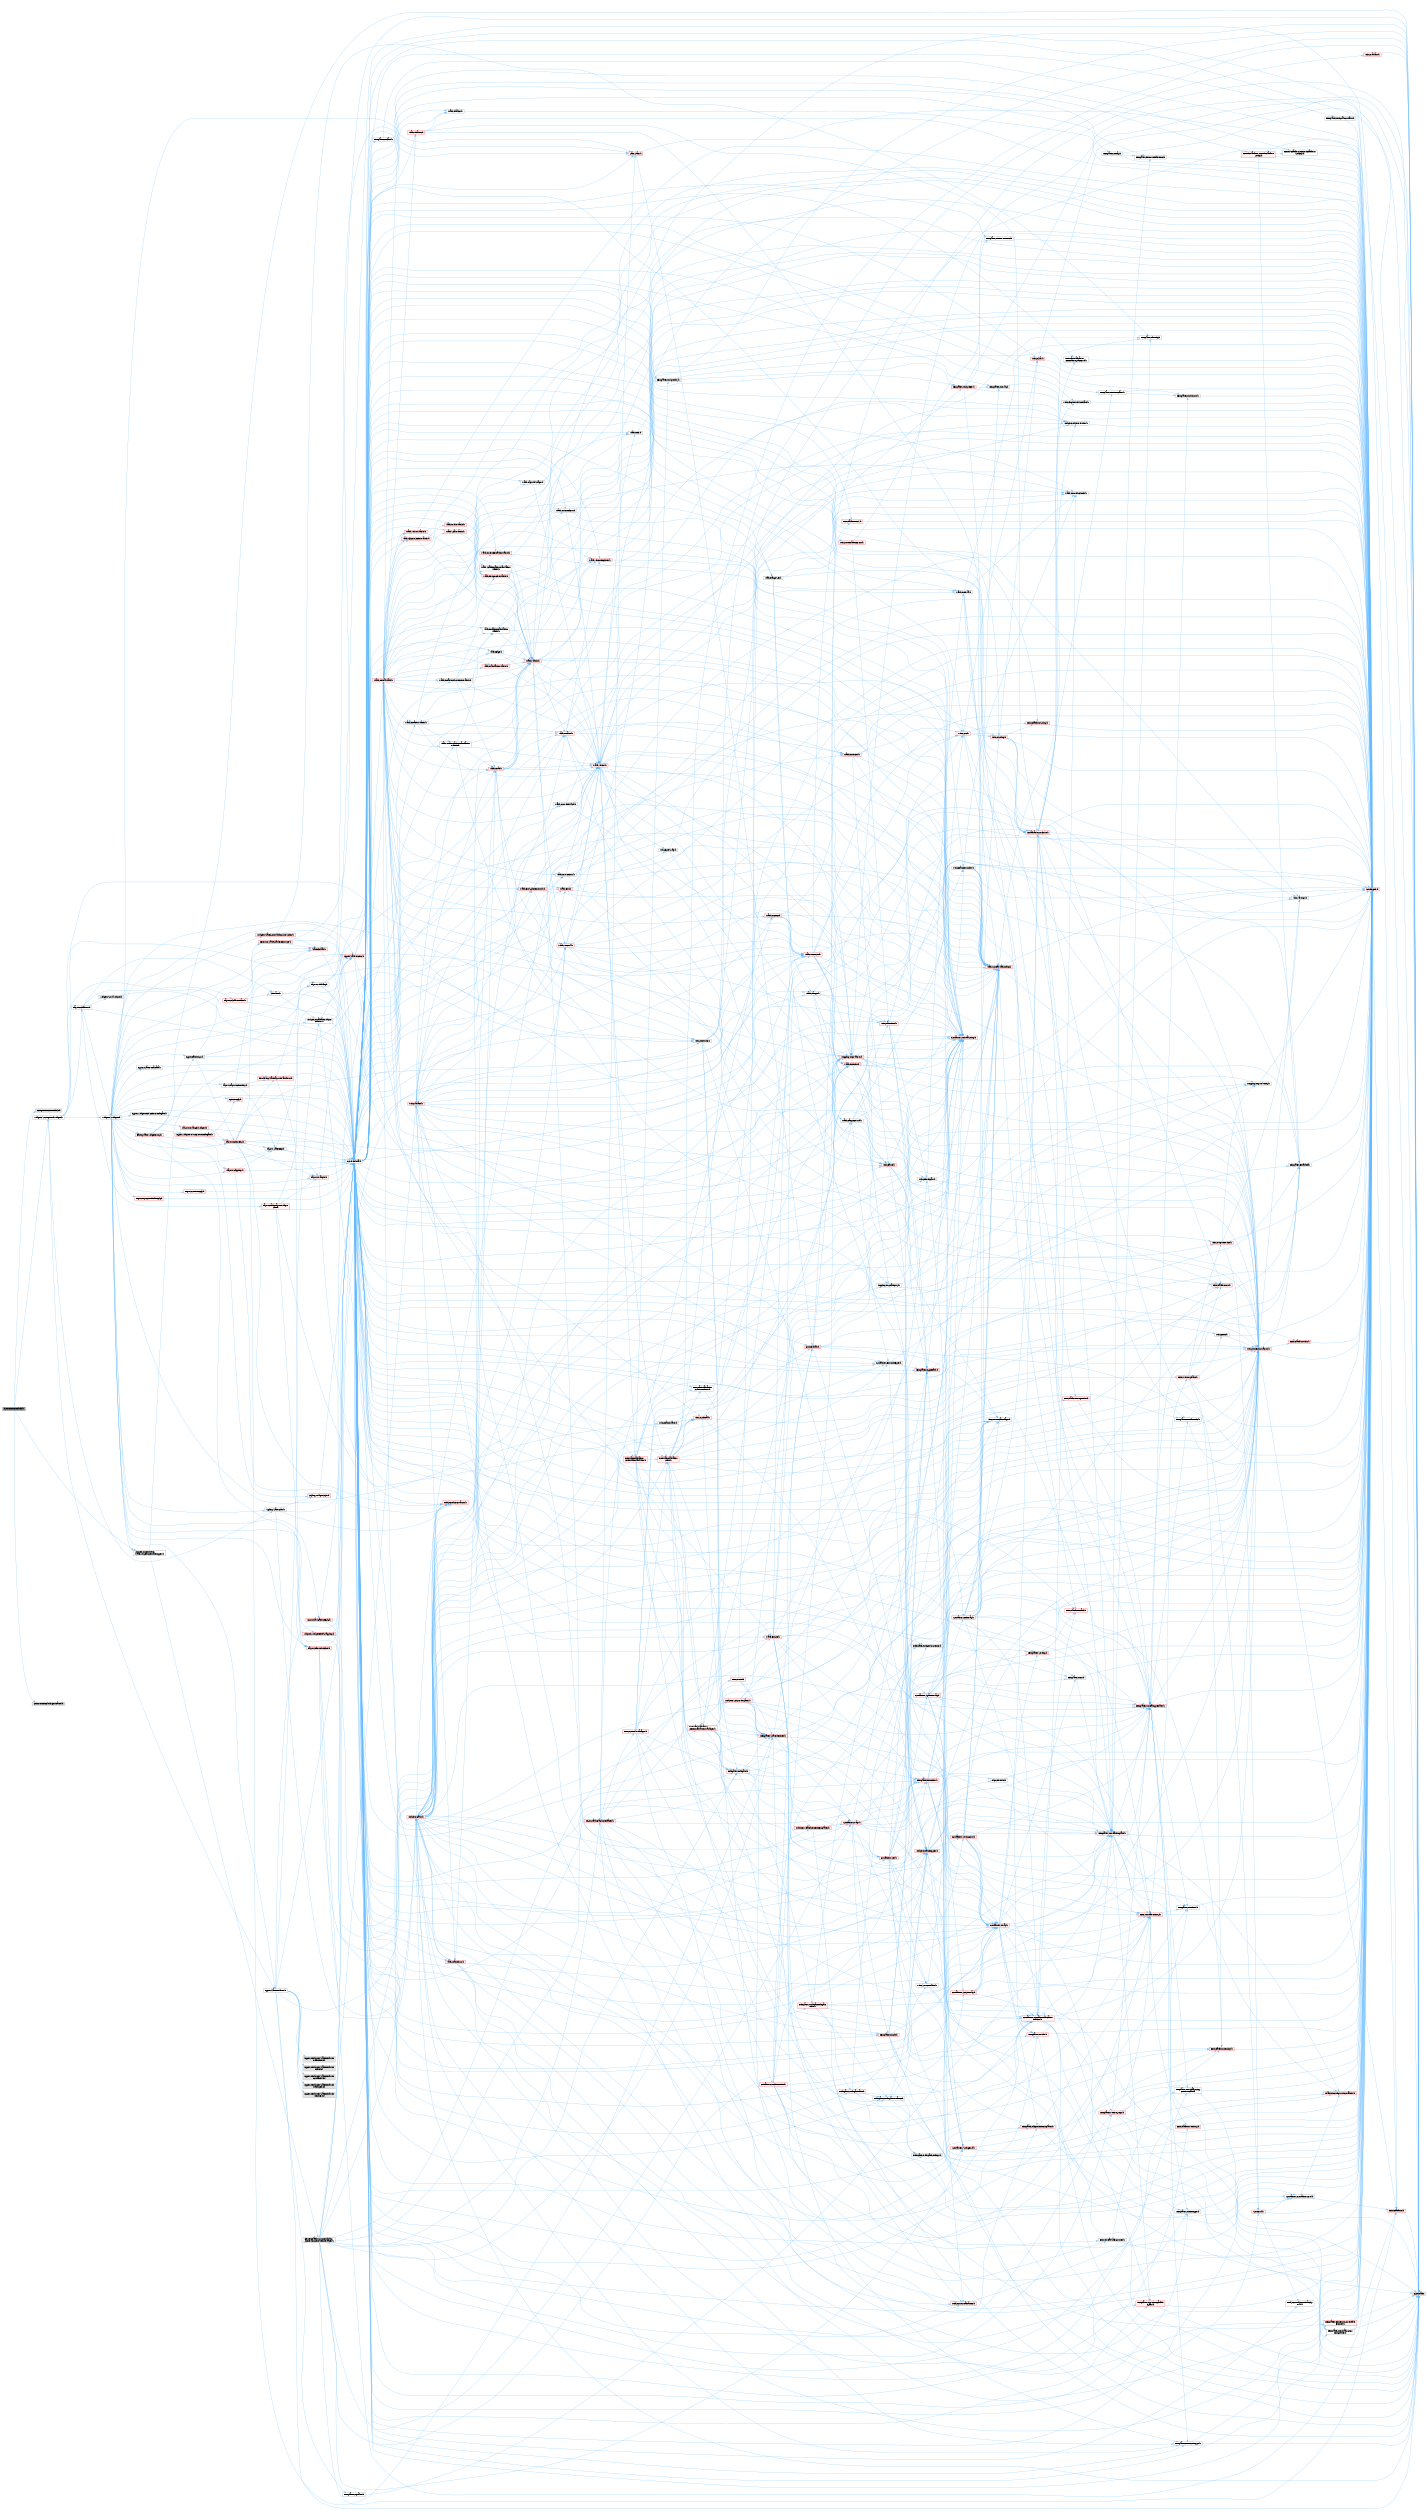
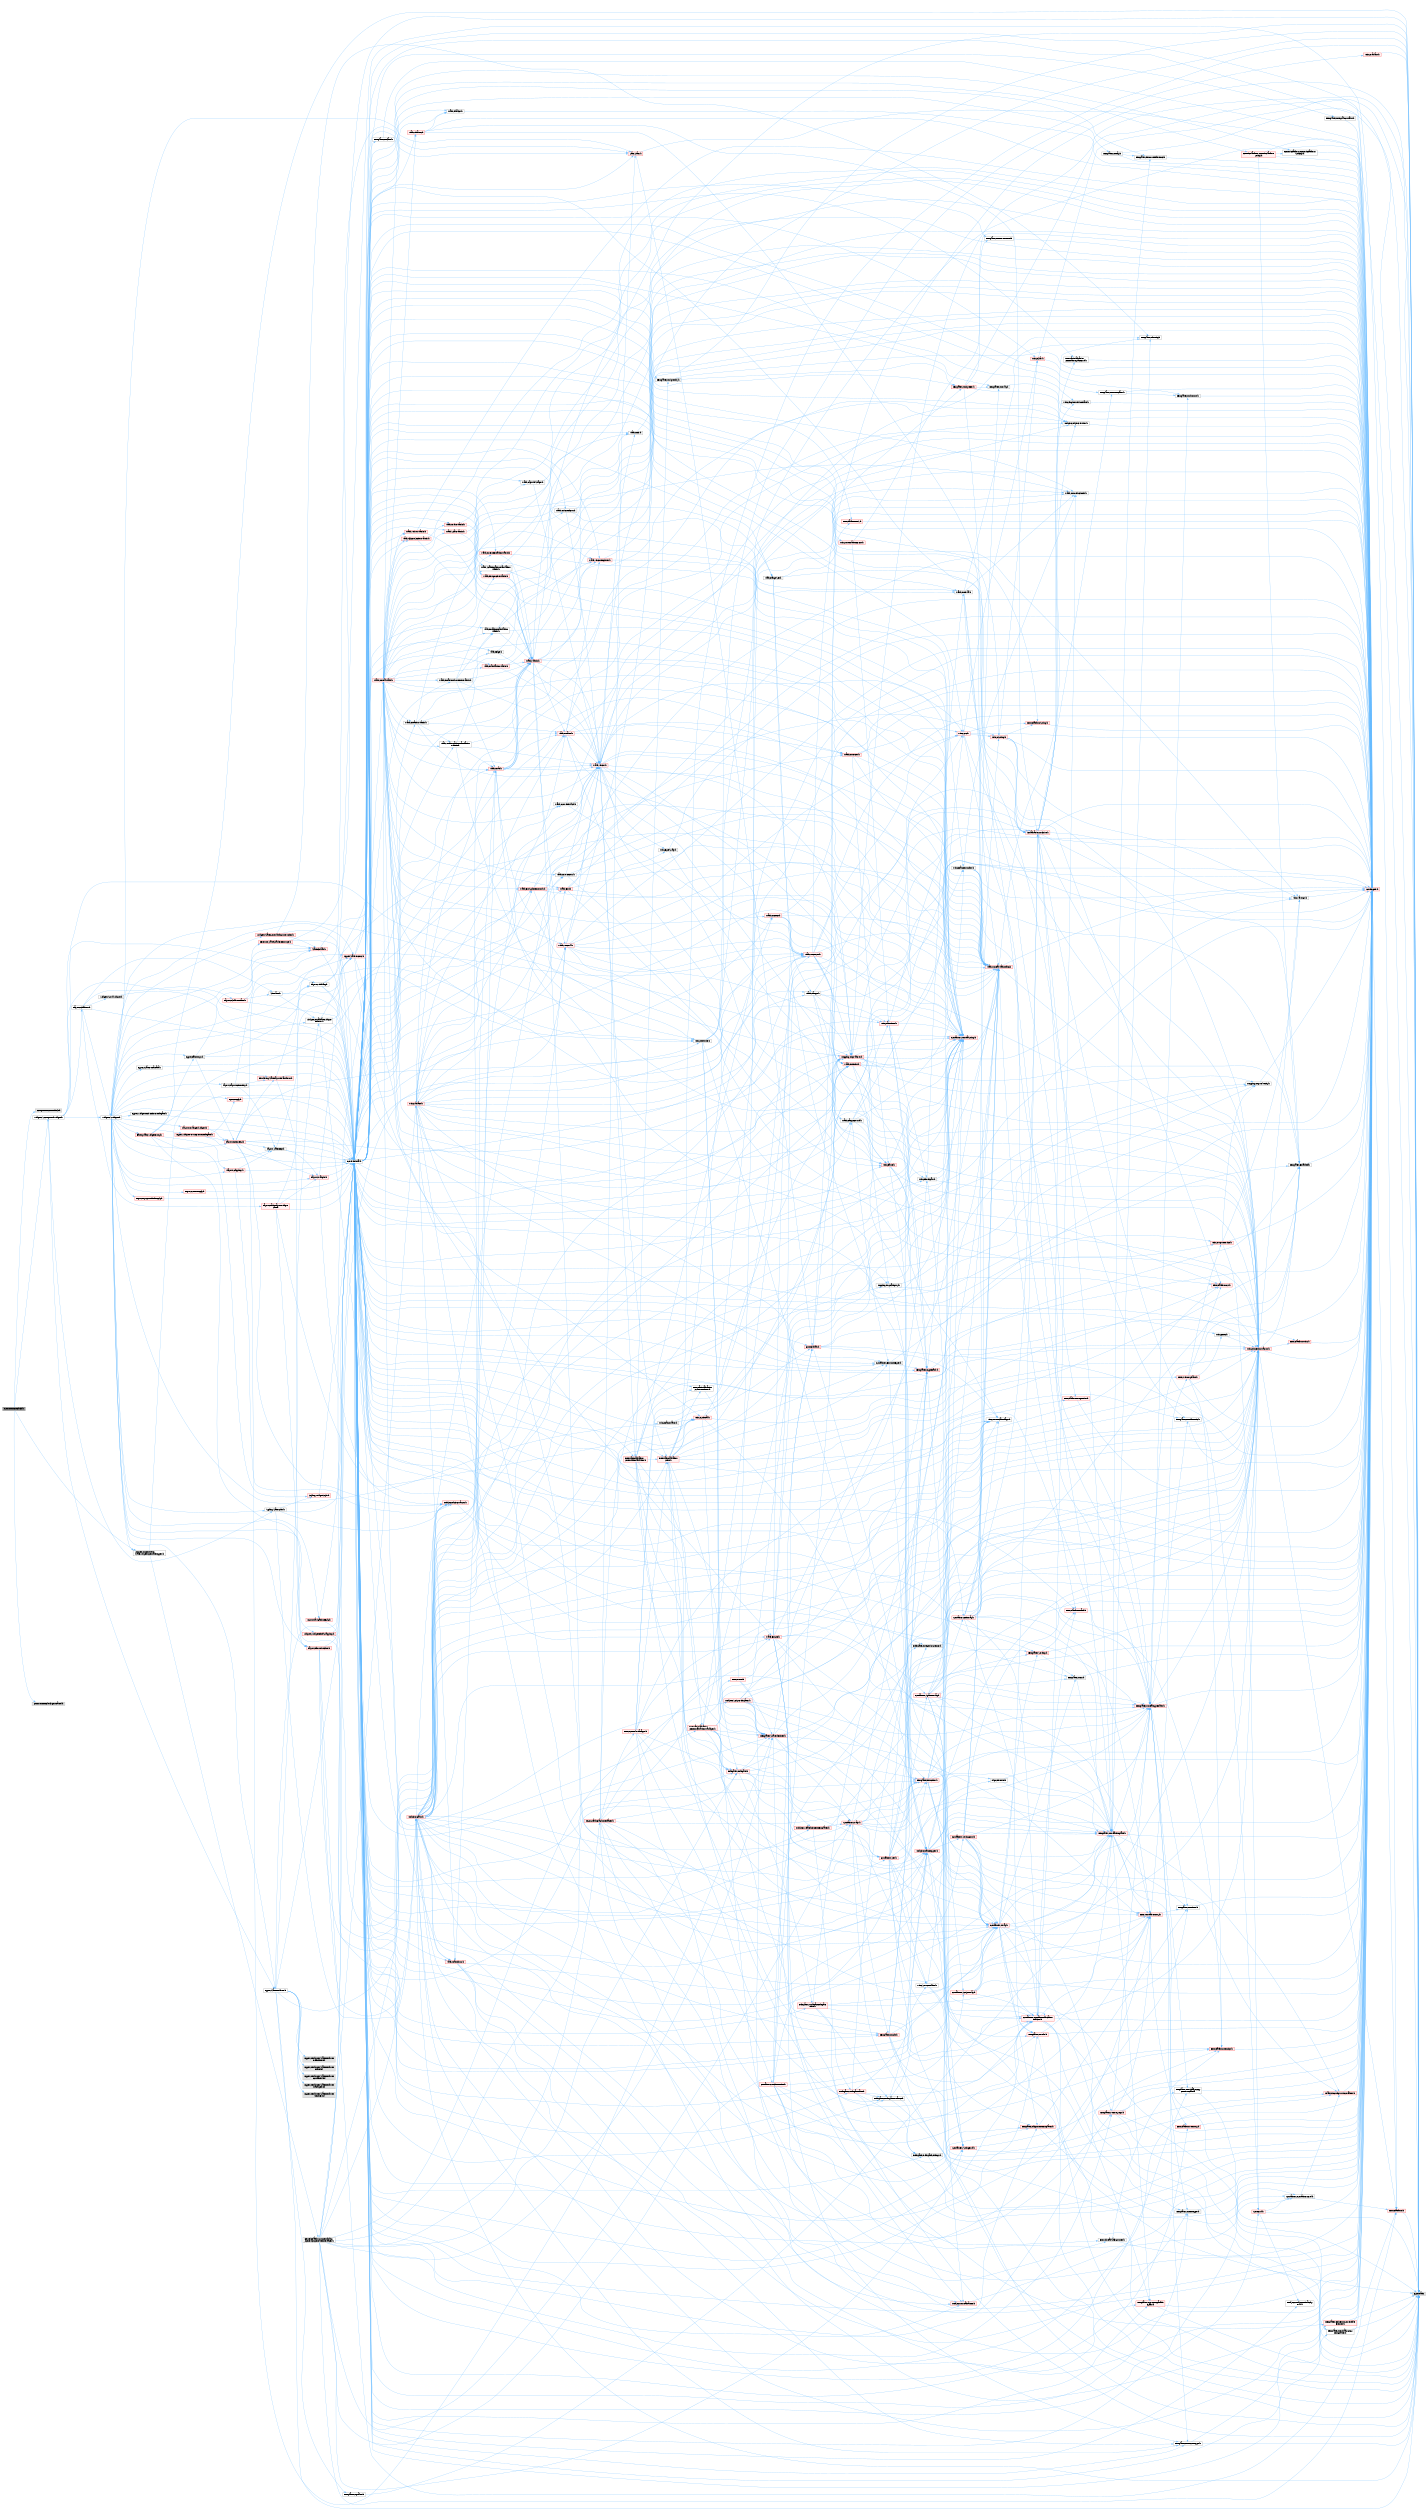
(513, 656) -> (517, 718)
